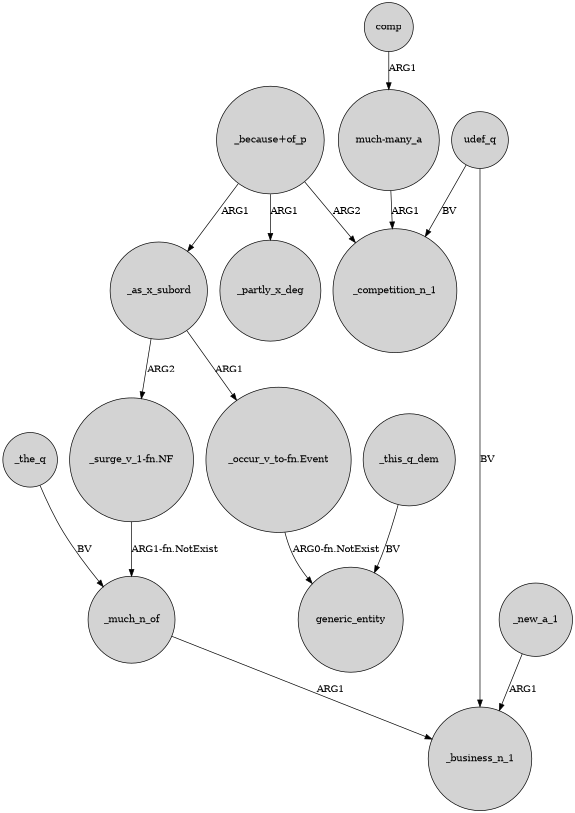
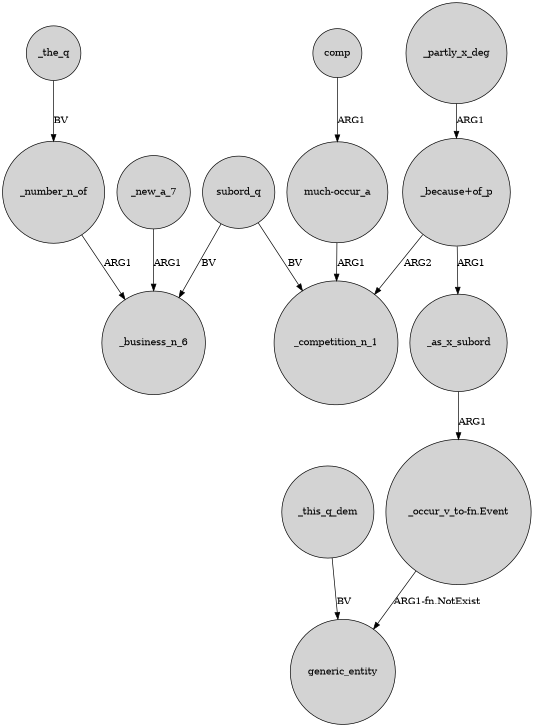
(389, 140) -> (337, 192)
(480, 140) -> (239, 192)
(270, 214) -> (456, 117)
(132, 460) -> none
(336, 550) -> (437, 602)
(132, 620) -> (54, 192)
(536, 620) -> (154, 192)
(480, 759) -> (154, 343)
